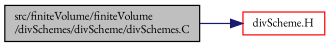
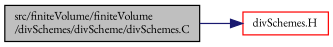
(284, 23) -> (286, 23)
